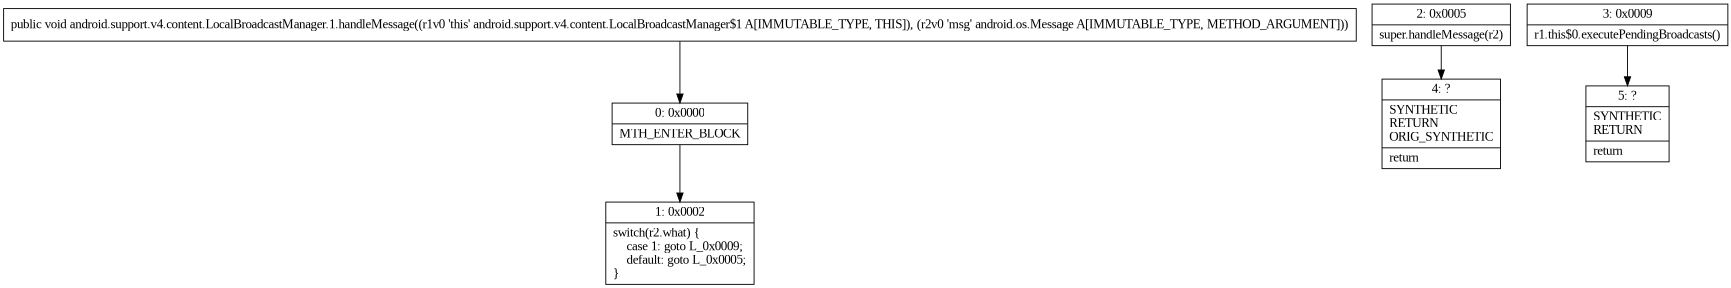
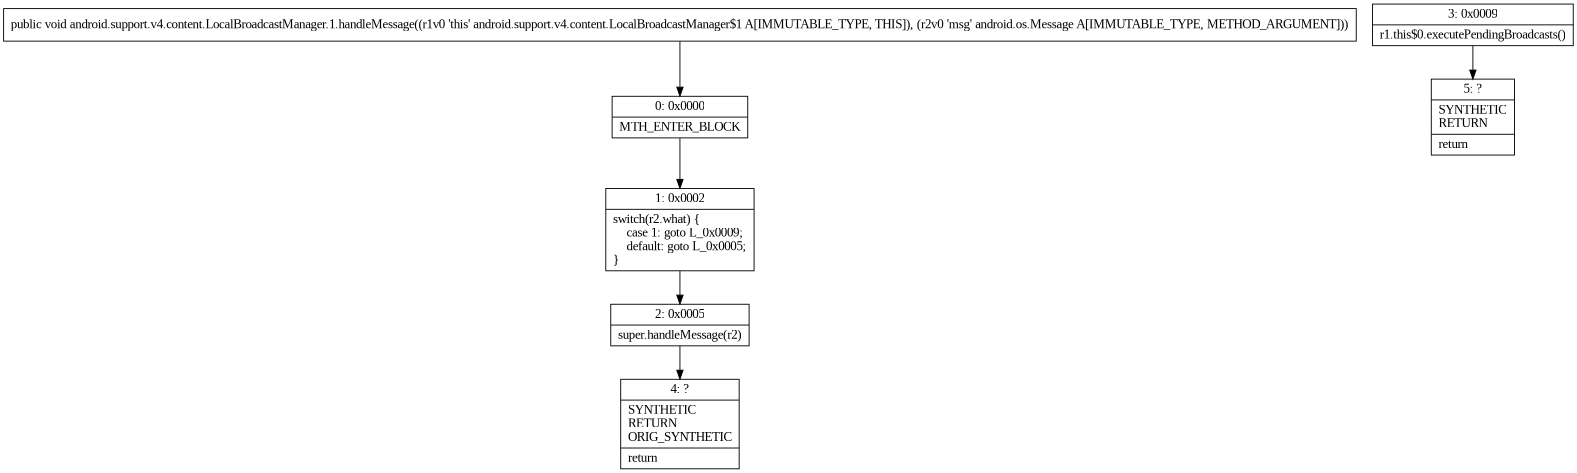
none -> (680, 283)
